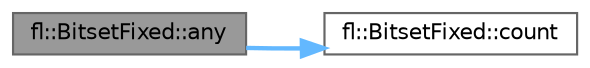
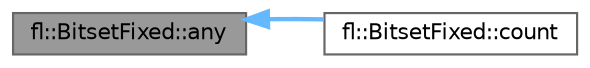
(274, 48) -> (296, 19)
